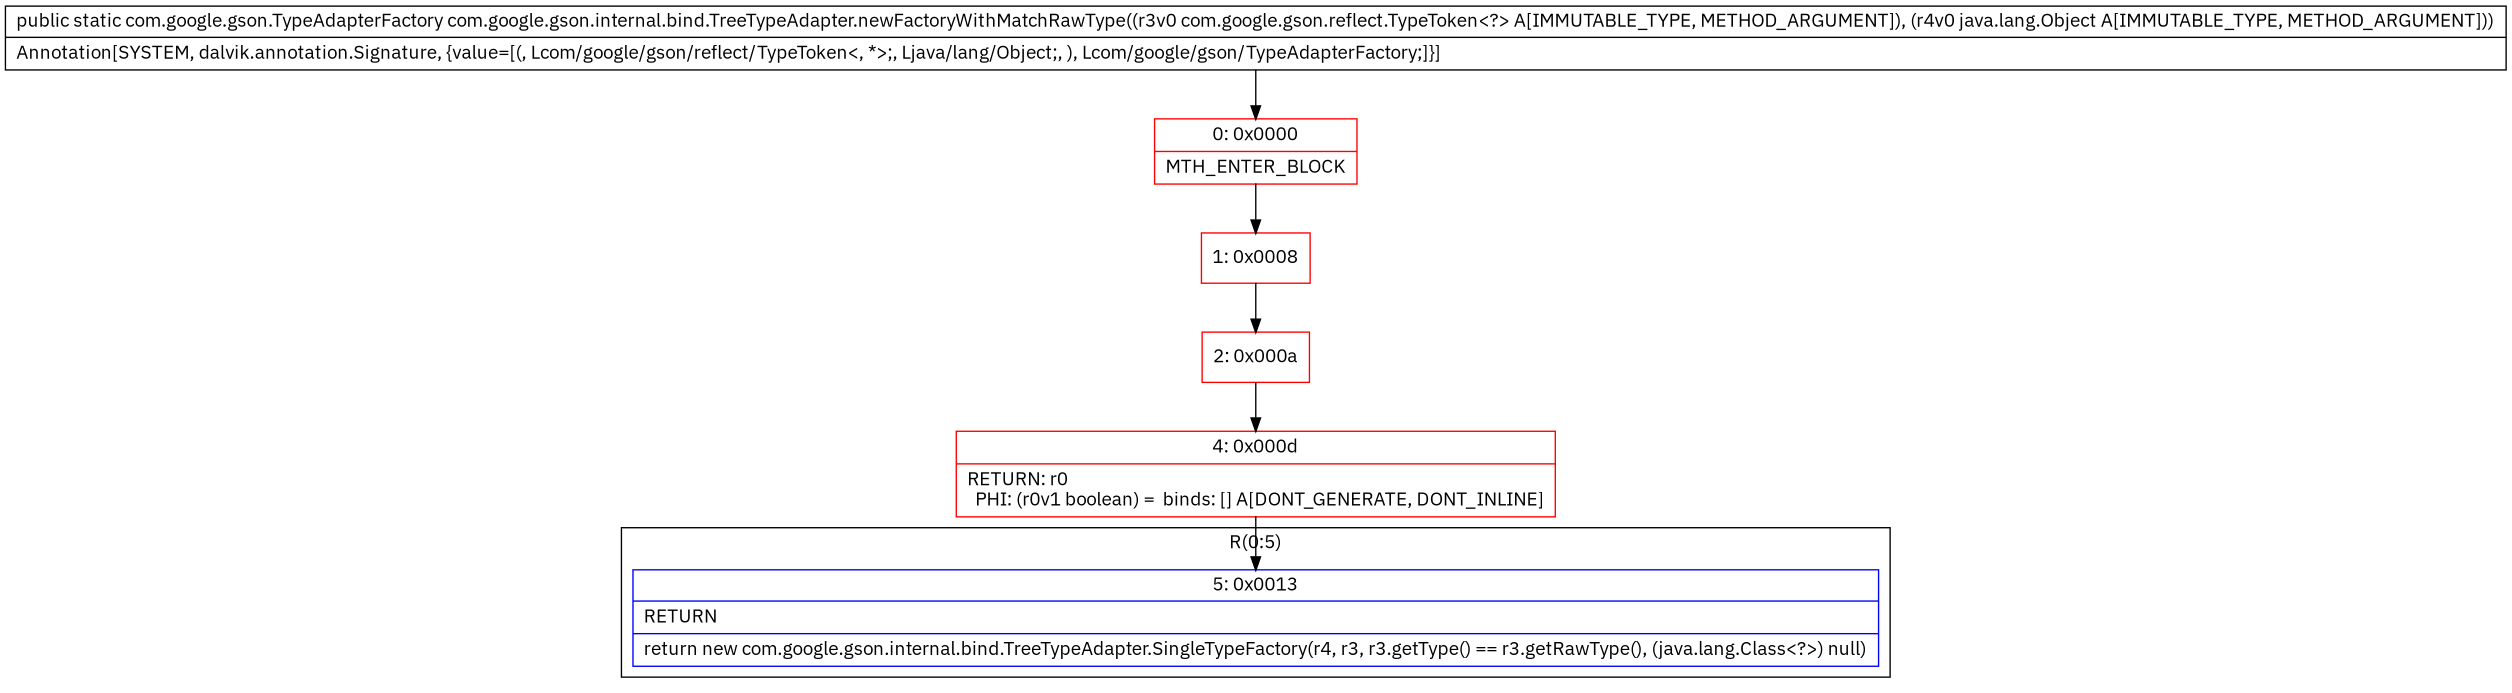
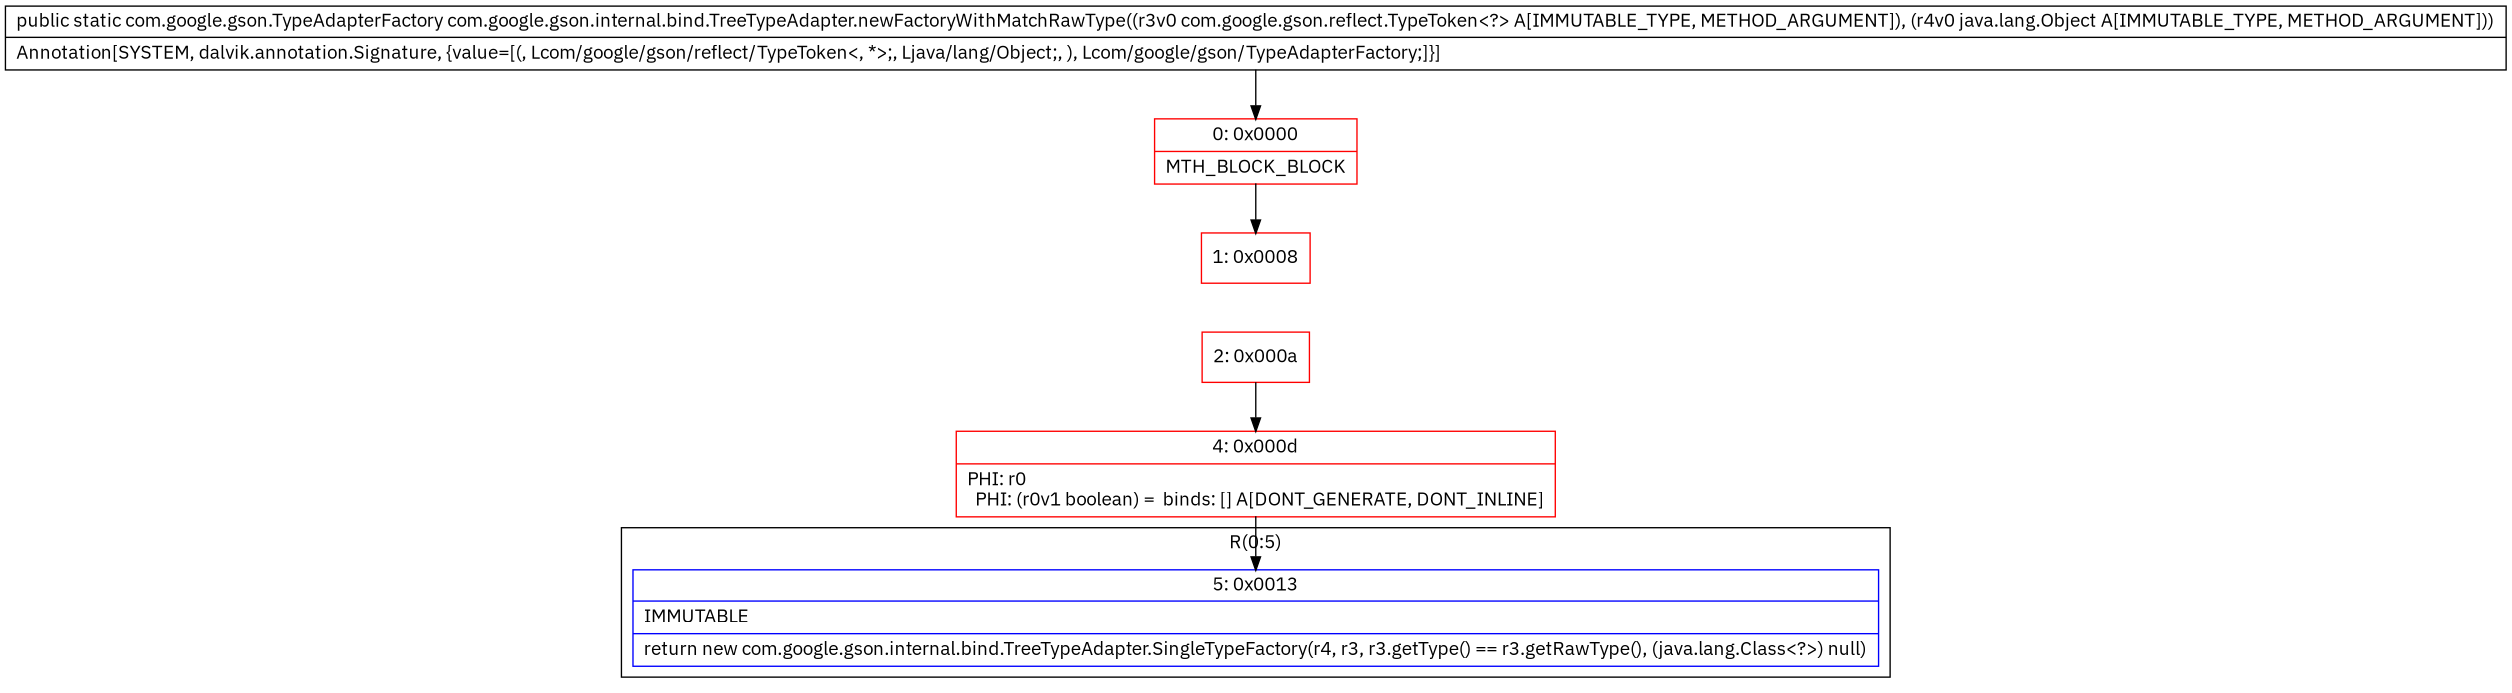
(1256, 167) -> (1256, 167)
(1256, 301) -> none
(1020, 479) -> (999, 479)
(681, 617) -> (697, 617)
